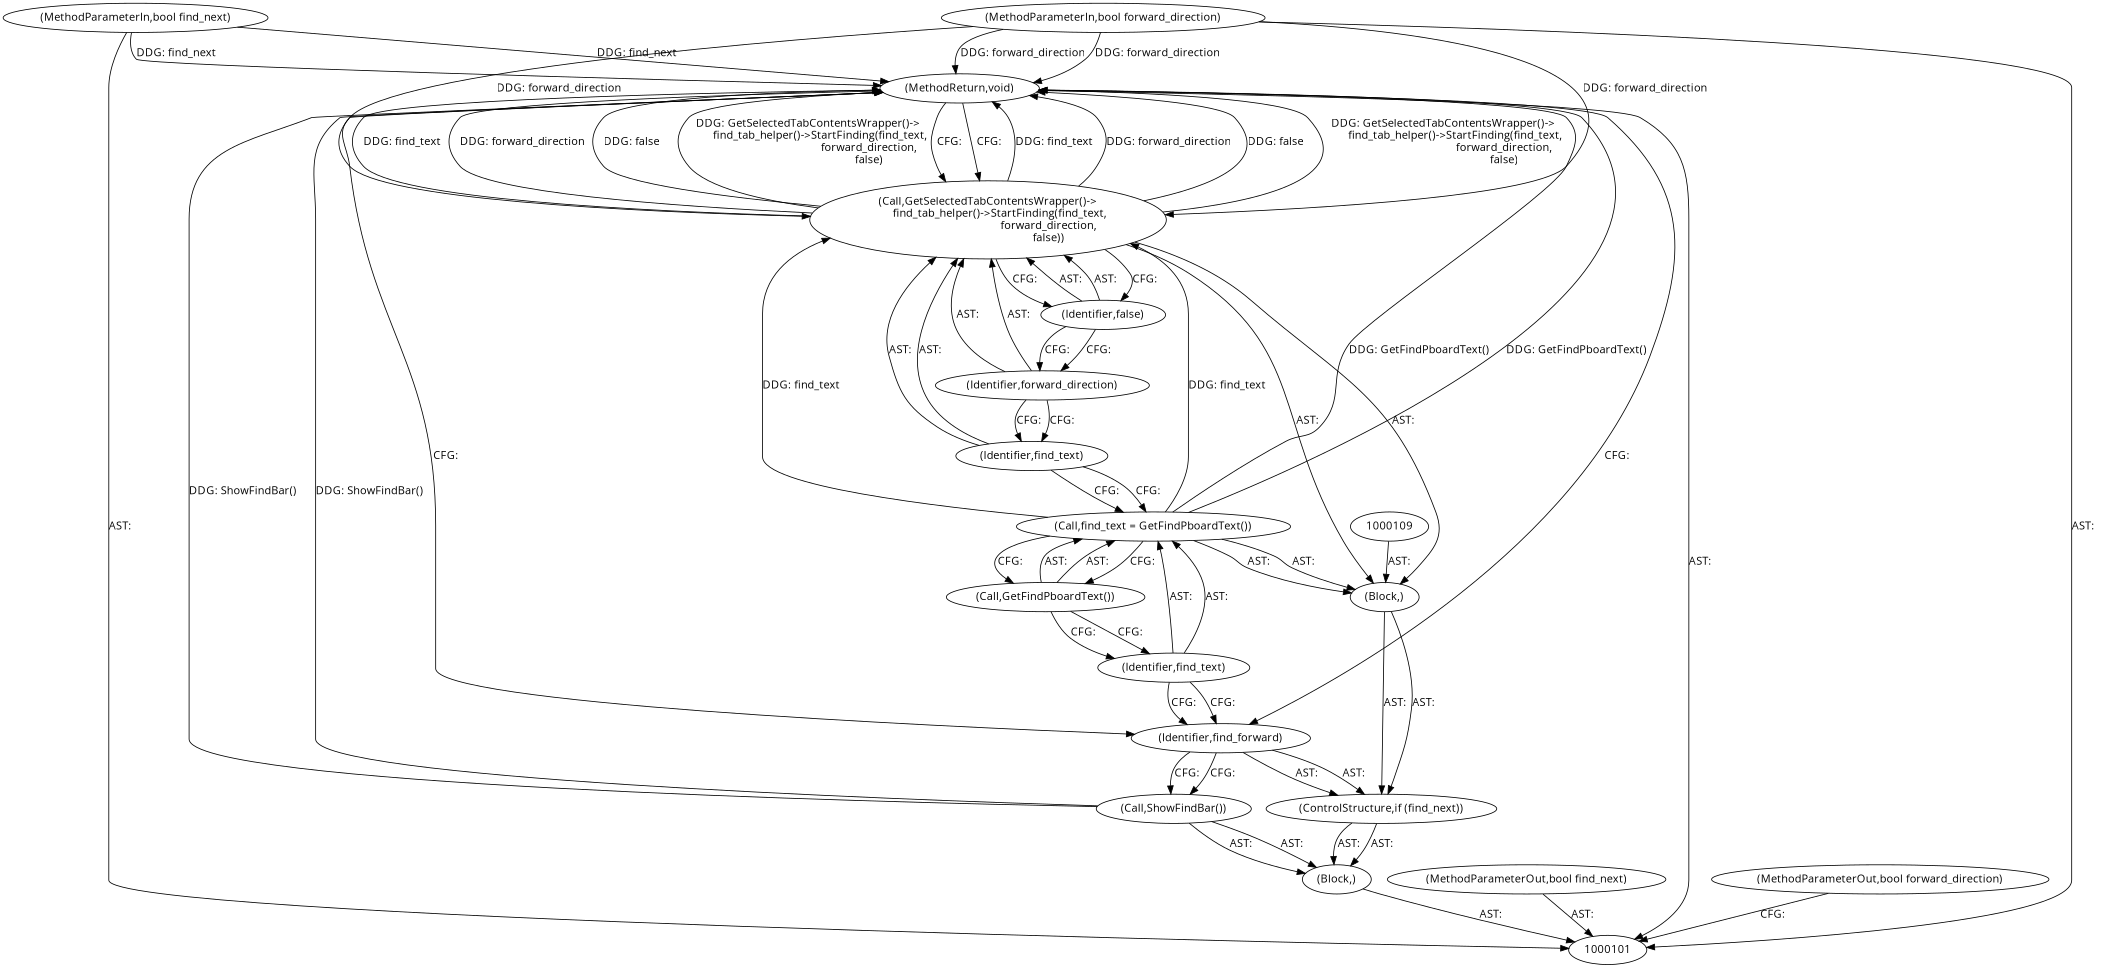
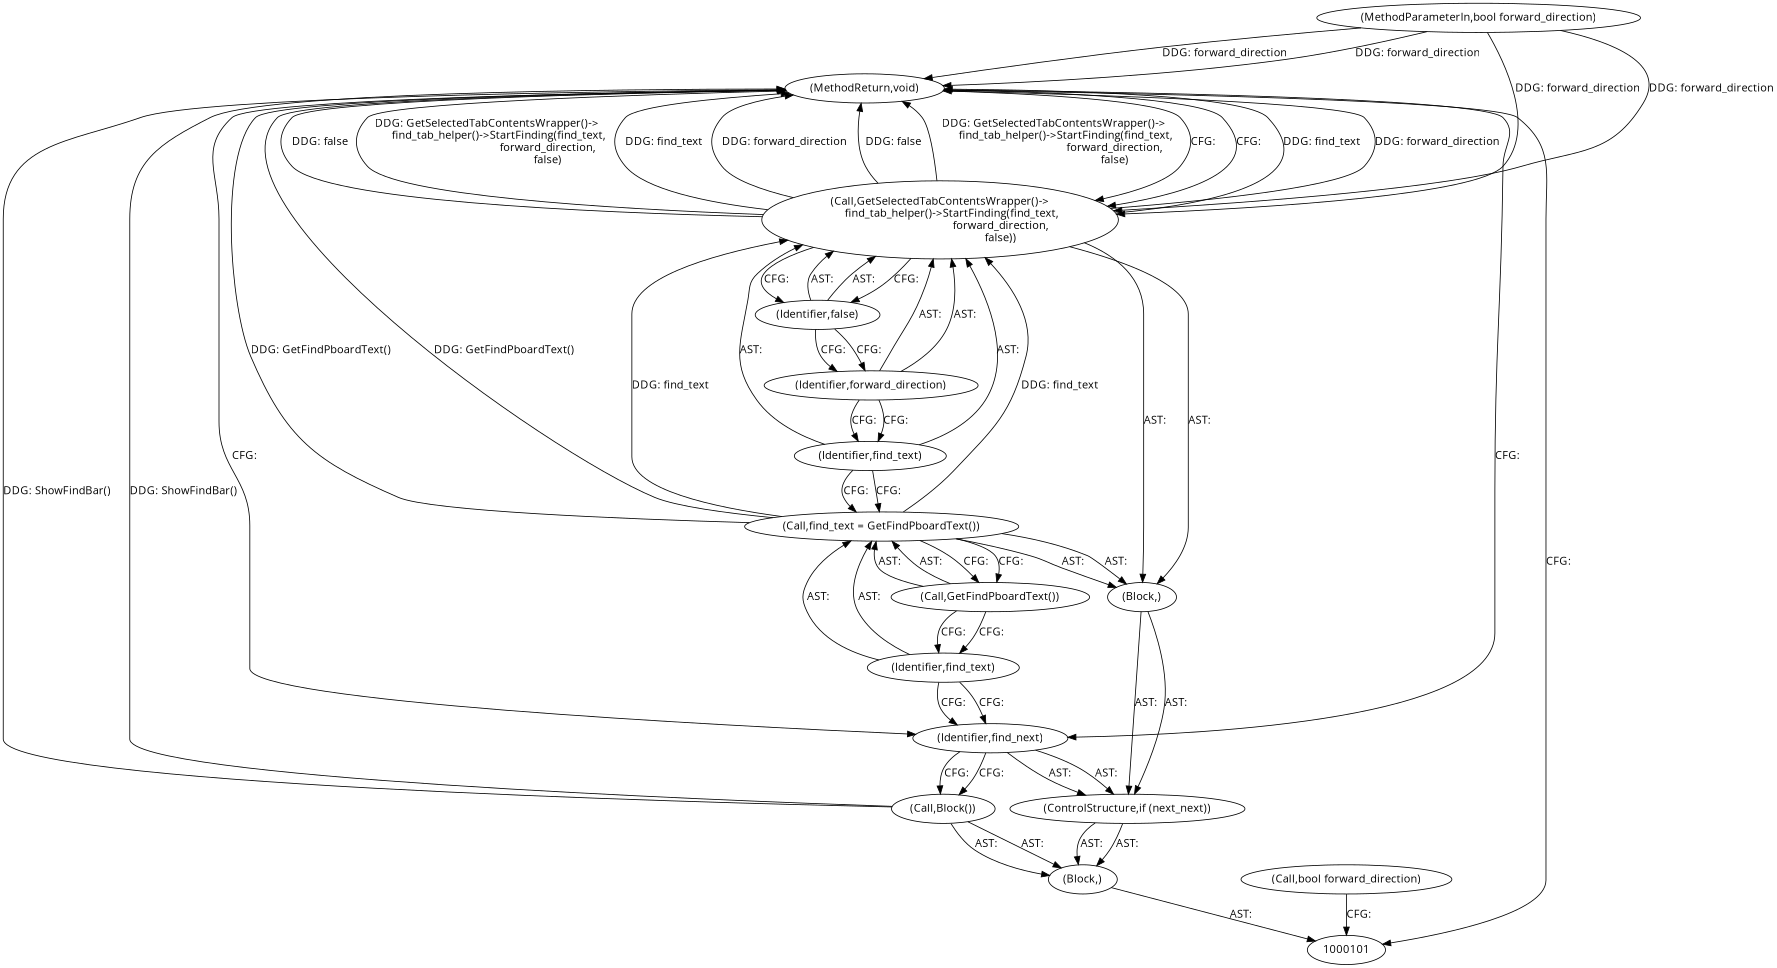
(136, 18) -> none
(2072, 288) -> none
(1390, 527) -> none
(1702, 562) -> (1560, 562)
(1221, 738) -> (990, 738)
(1174, 809) -> (943, 809)
(1381, 809) -> (1127, 809)
(1527, 879) -> none
(1880, 879) -> (1346, 879)
